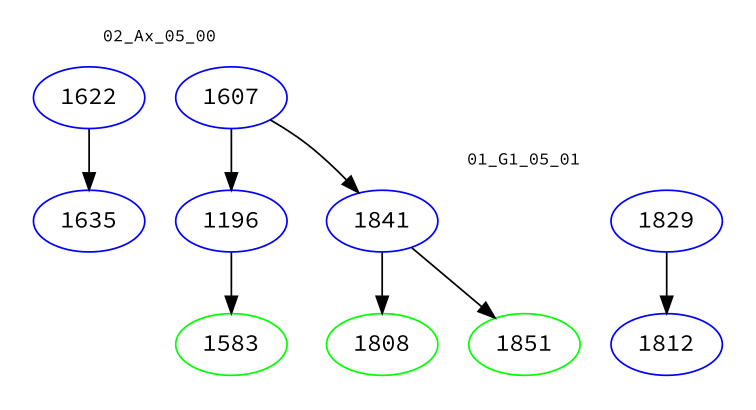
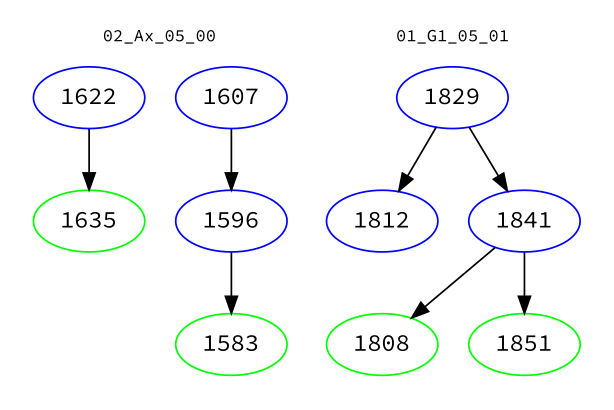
(325, 160) -> (484, 152)
(89, 221) -> (89, 221)
(231, 221) -> (231, 221)
